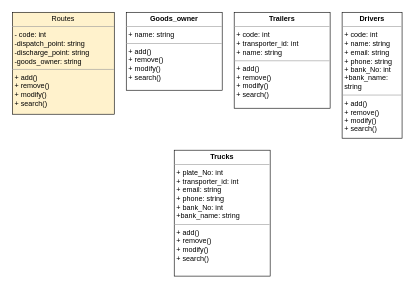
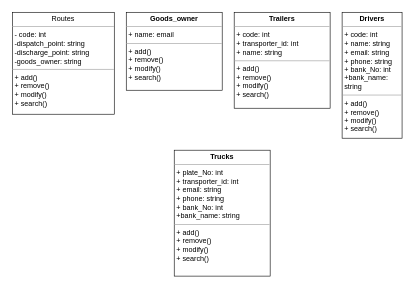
(151, 38) -> (148, 38)
(63, 63) -> (63, 63)
